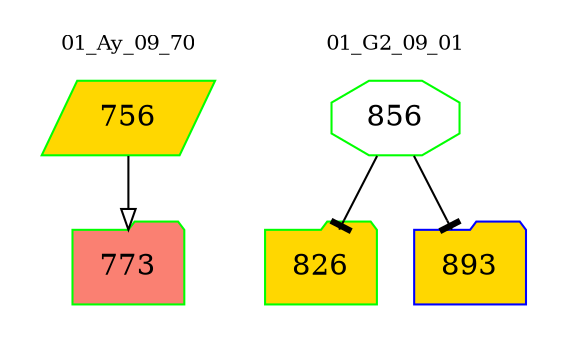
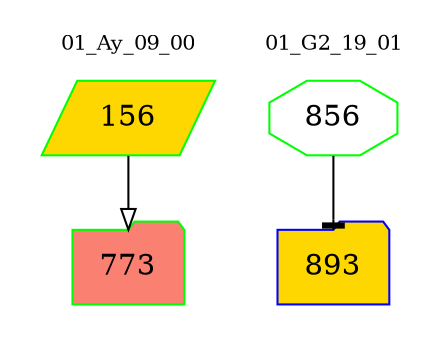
(128, 45) -> (128, 45)
(396, 45) -> (334, 45)
(128, 118) -> (128, 118)
(321, 267) -> none
